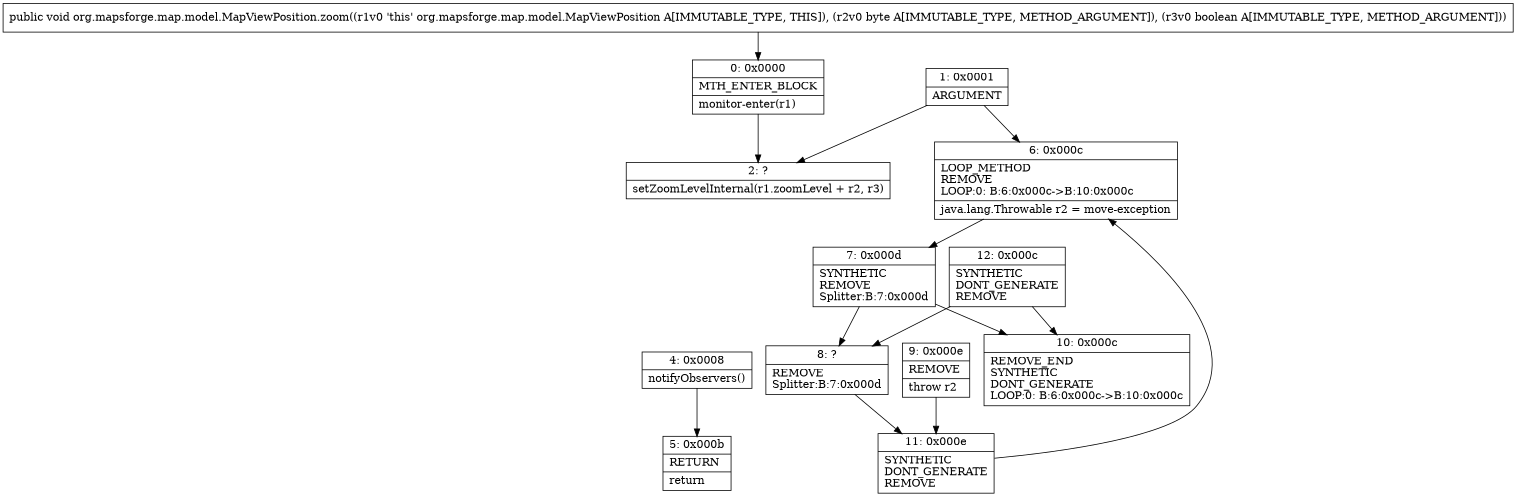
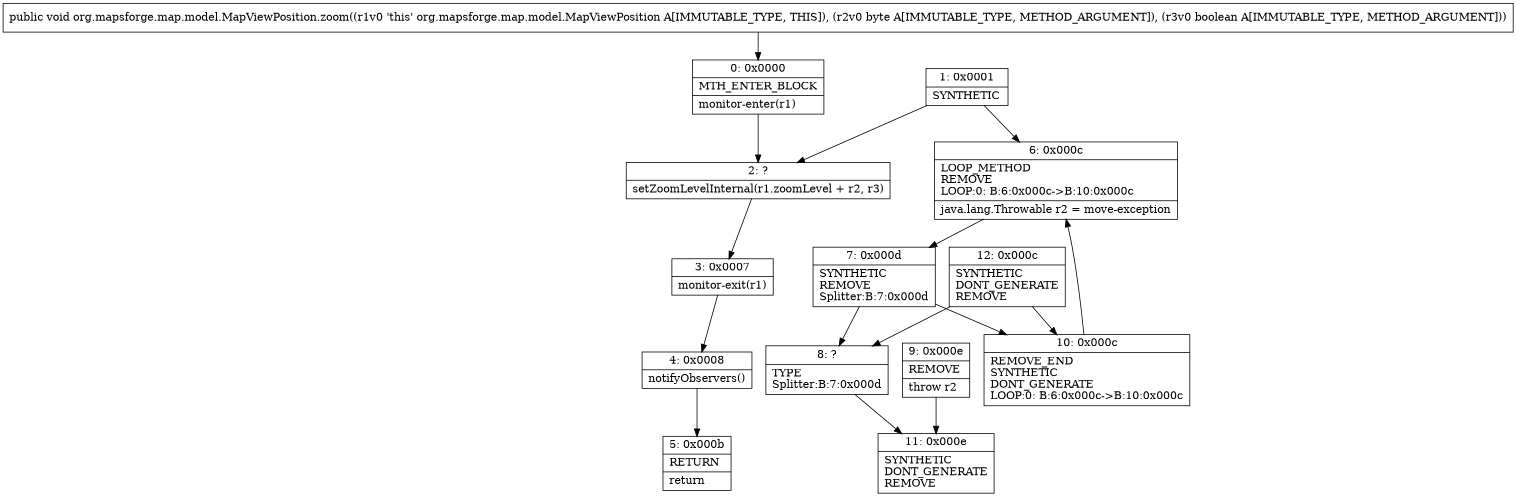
(967, 96) -> (966, 96)
none -> (723, 277)
(798, 373) -> (787, 373)
(1199, 402) -> (1078, 280)
